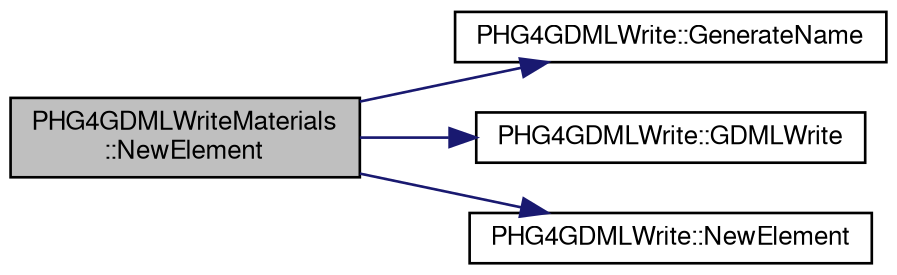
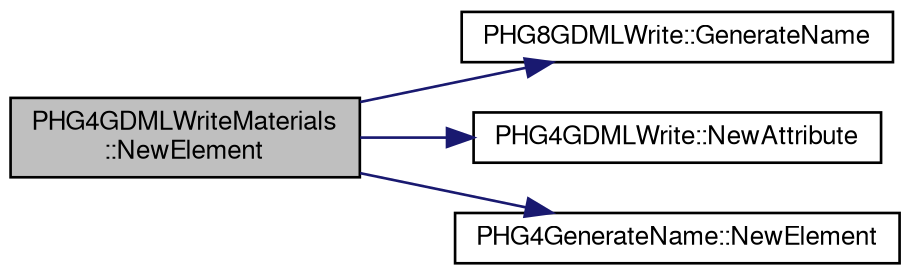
(671, 37) -> (677, 37)
(671, 138) -> (677, 138)
(671, 238) -> (677, 238)
